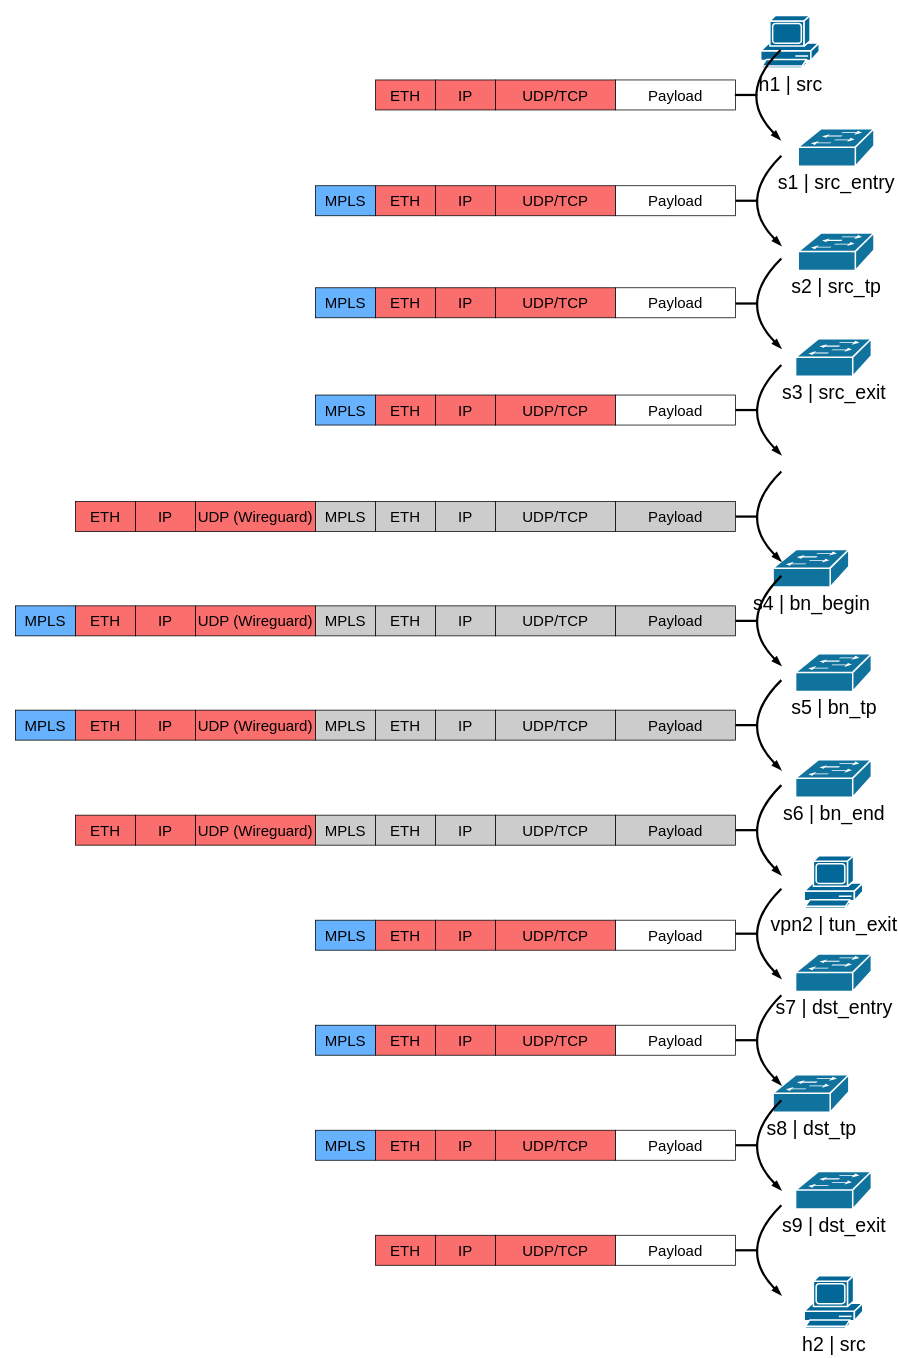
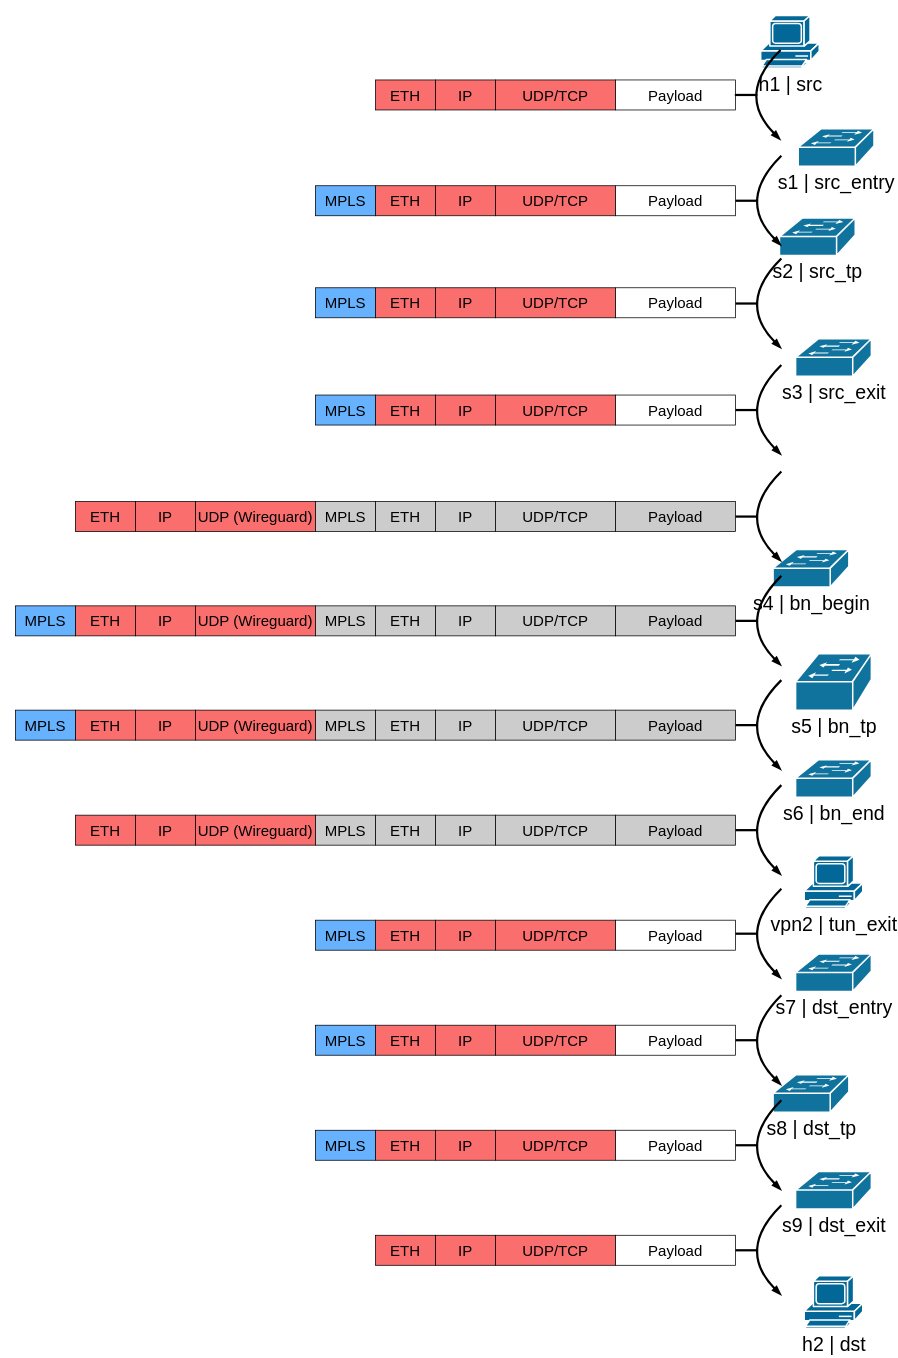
(836, 252) -> (817, 237)
(833, 672) -> (833, 682)
(834, 1345) -> (834, 1345)
